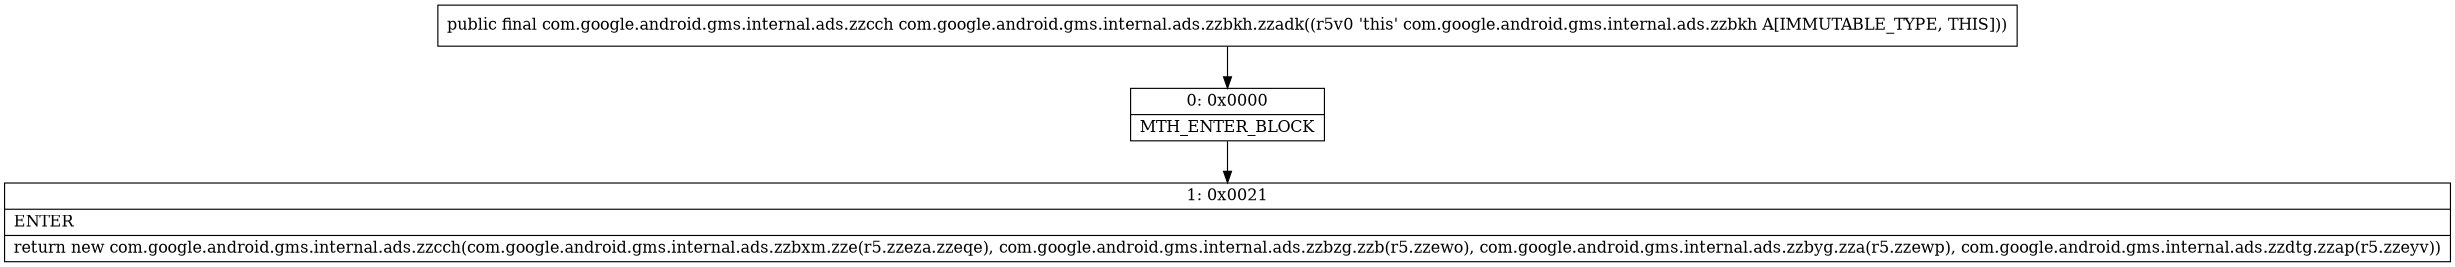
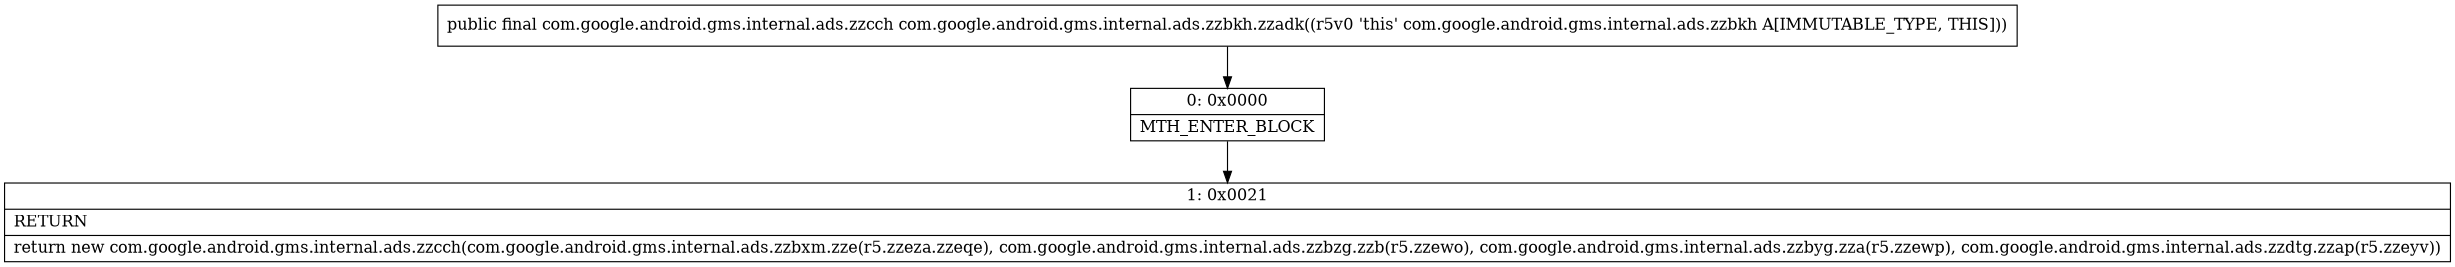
(44, 222) -> (51, 222)
